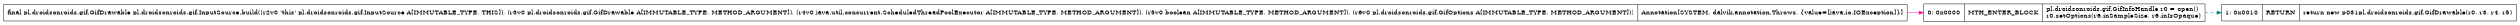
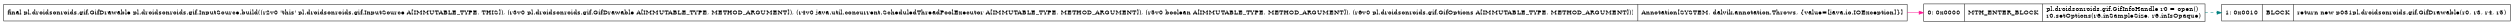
(2281, 12) -> (2278, 12)
